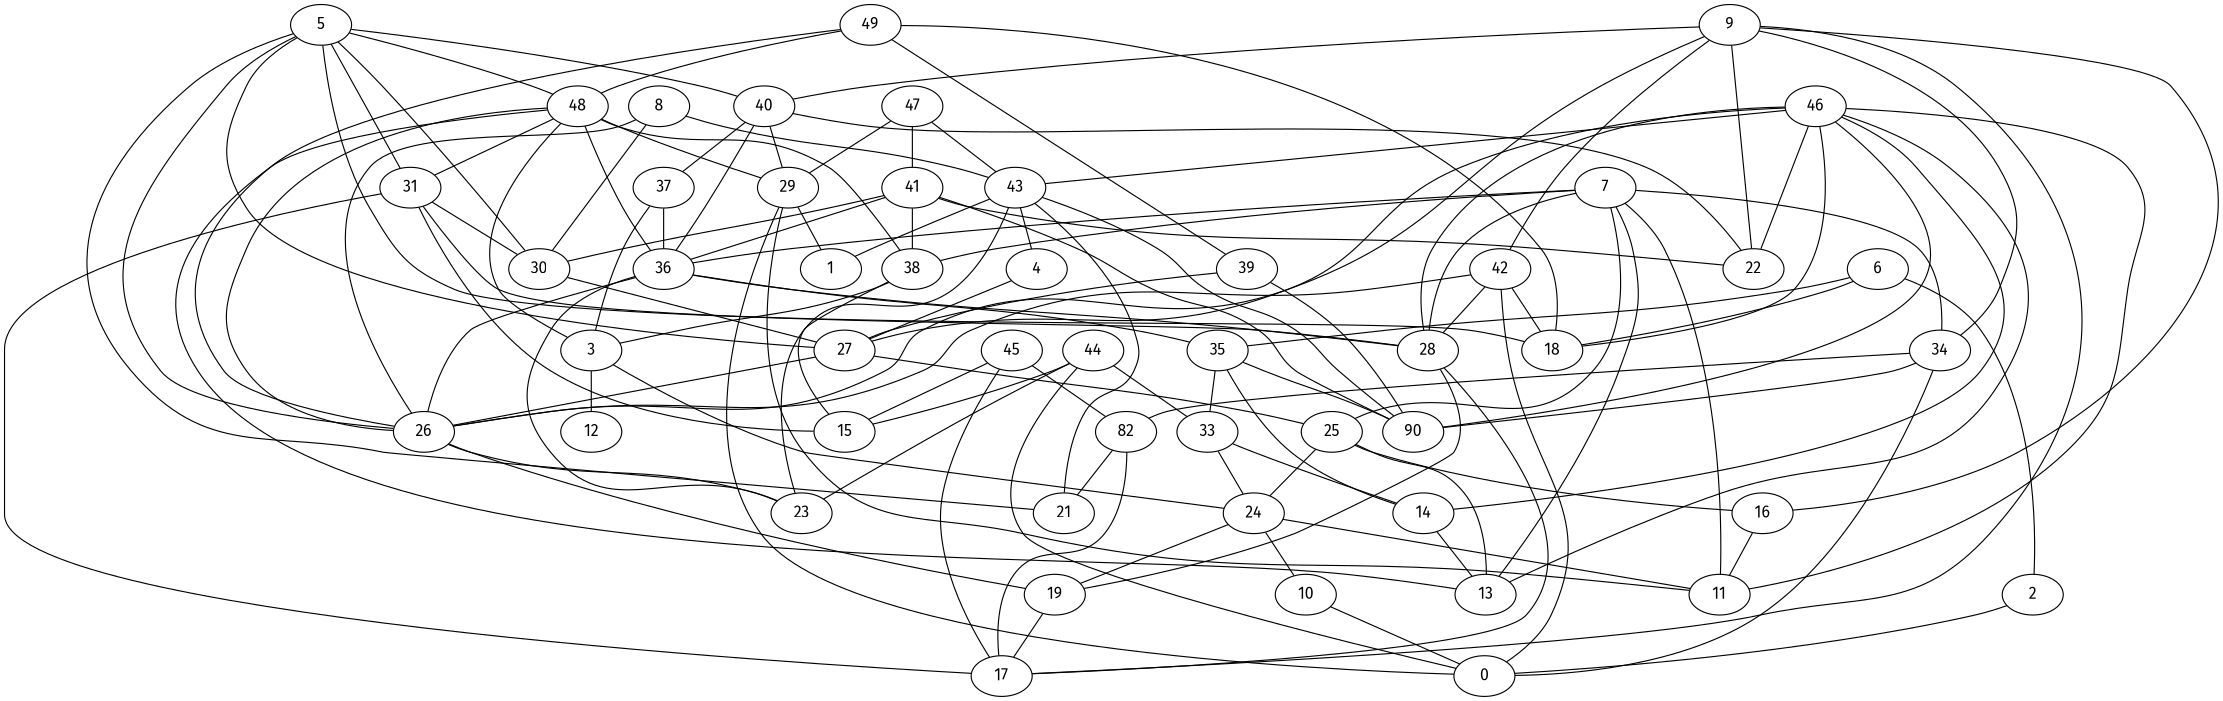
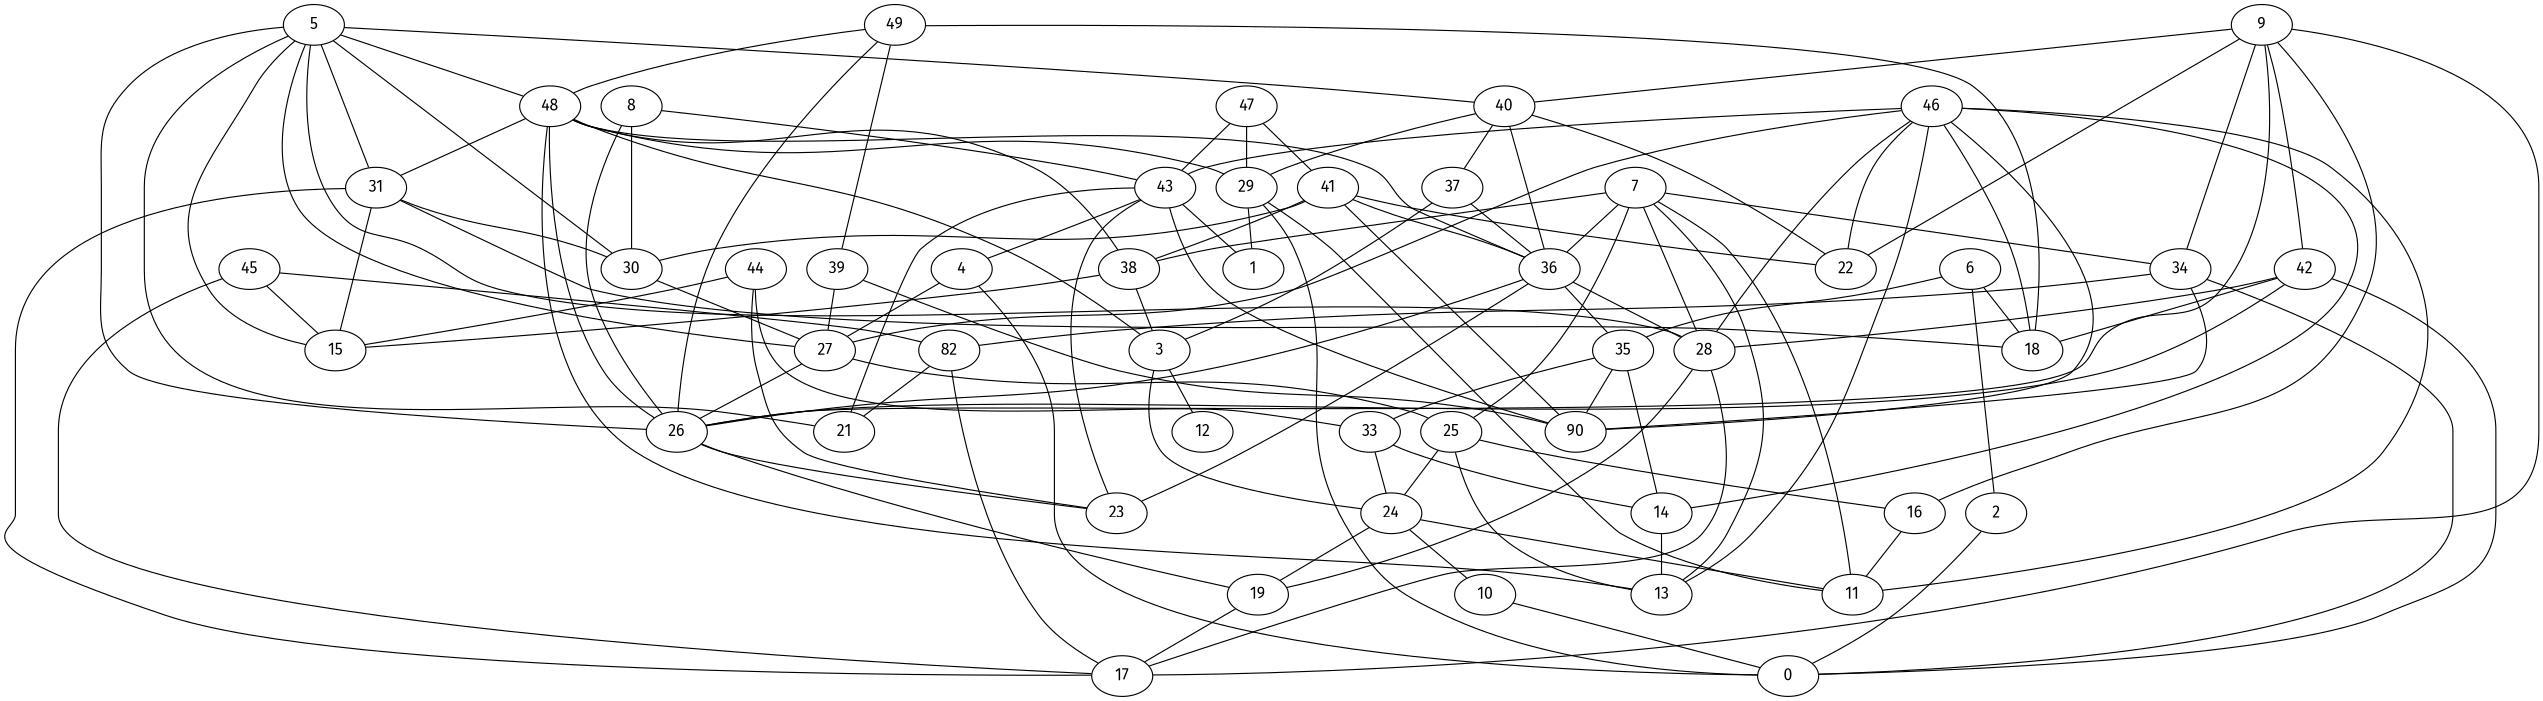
none -> (189, 218)
(1146, 586) -> (1235, 628)
